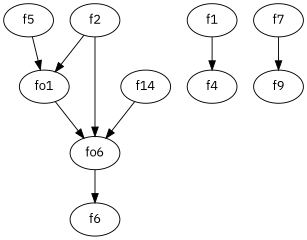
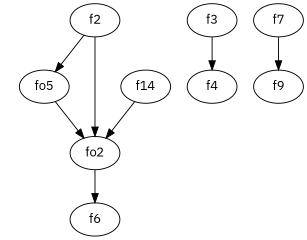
(29, 20) -> none
(212, 20) -> (212, 20)
(44, 87) -> (44, 87)
(95, 153) -> (95, 153)
